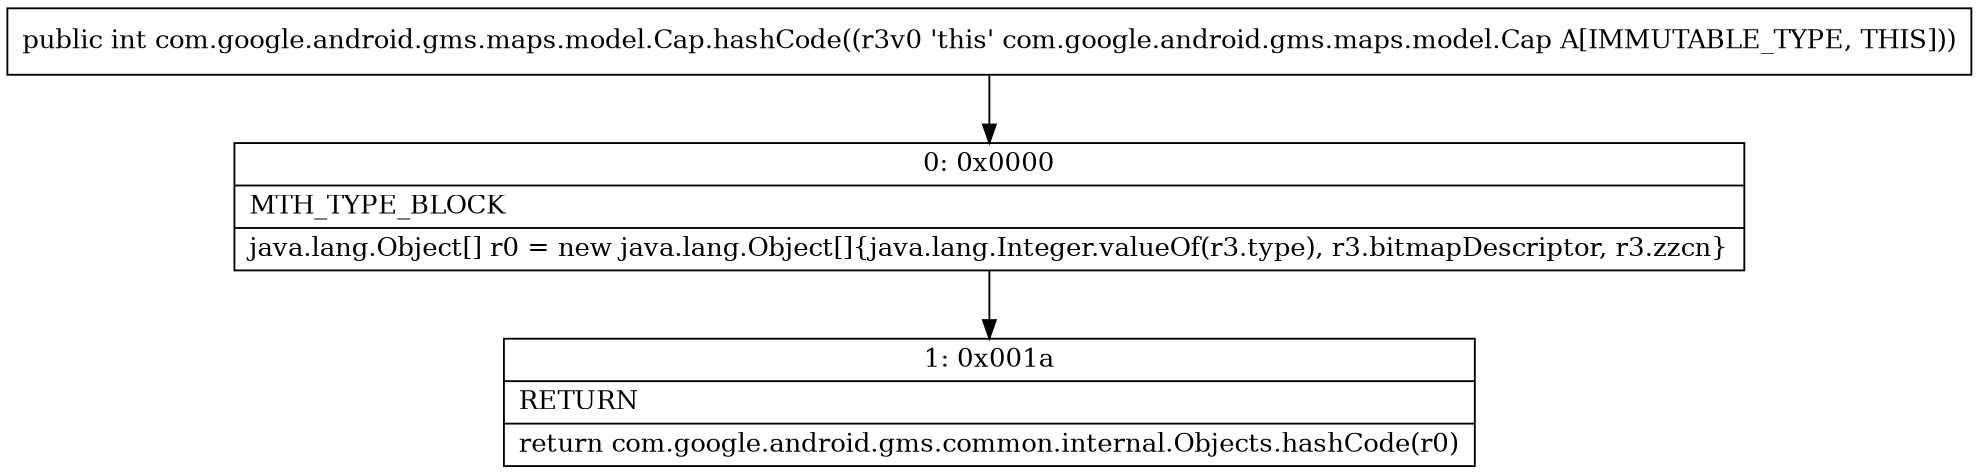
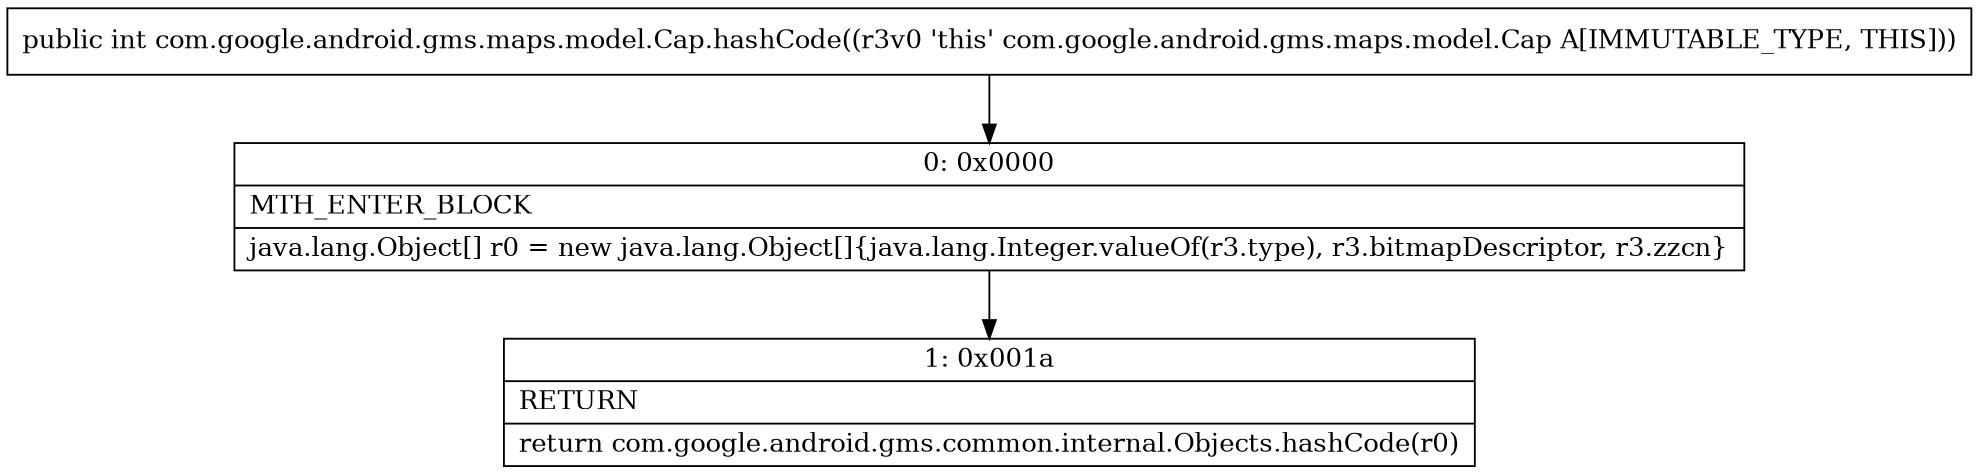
(377, 206) -> (391, 206)
